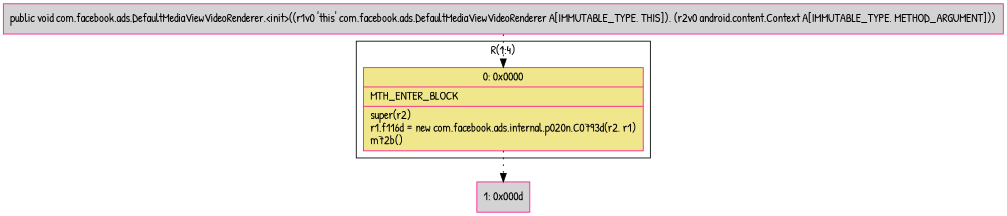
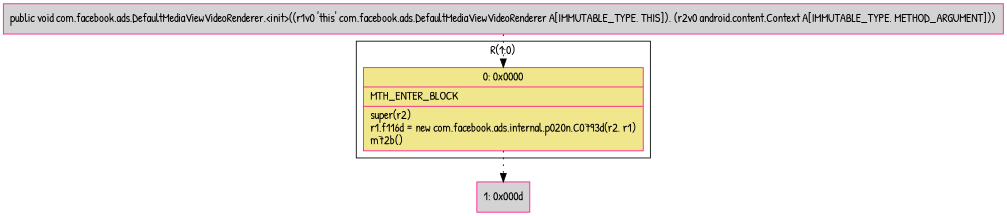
(503, 51) -> (503, 51)
